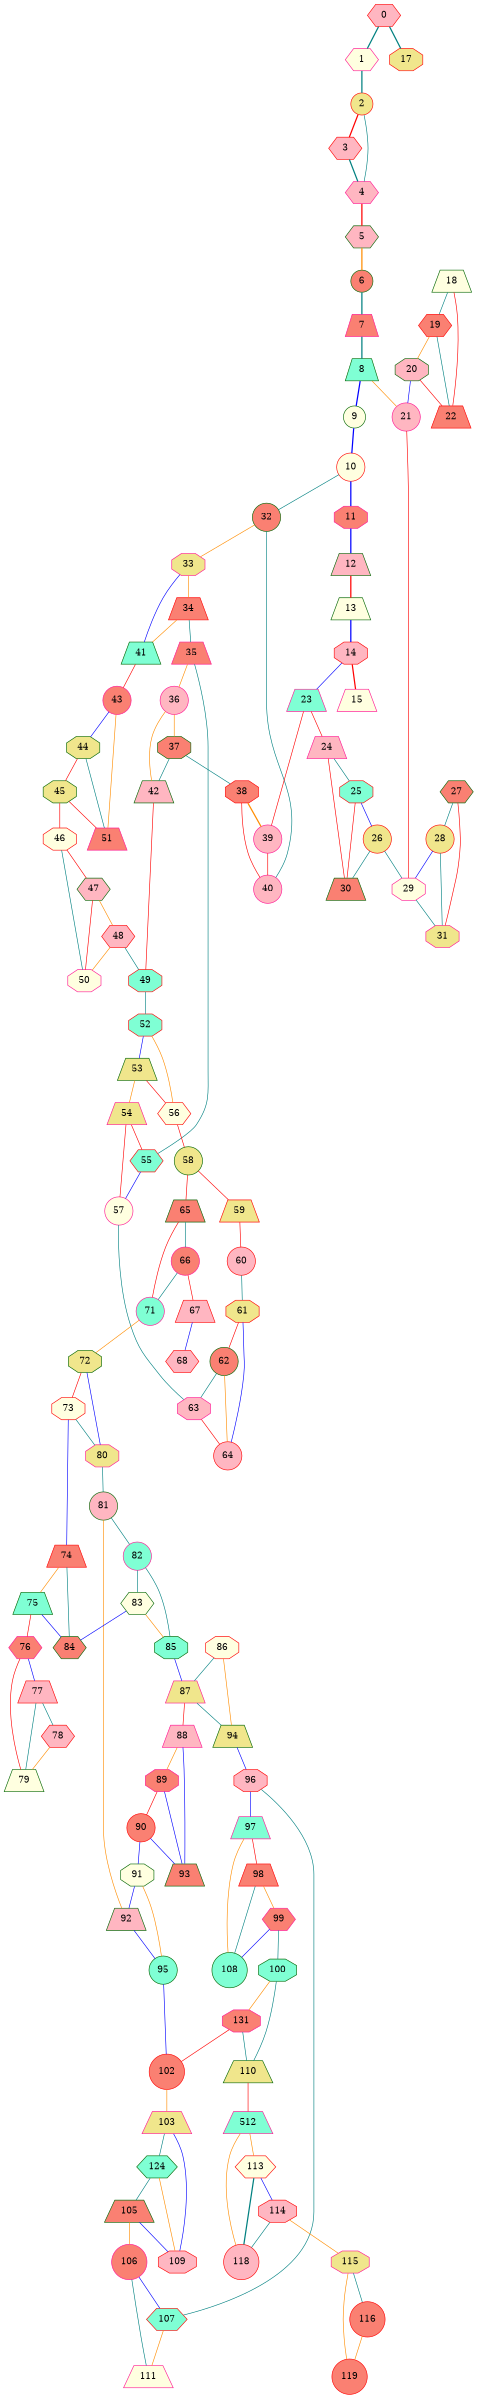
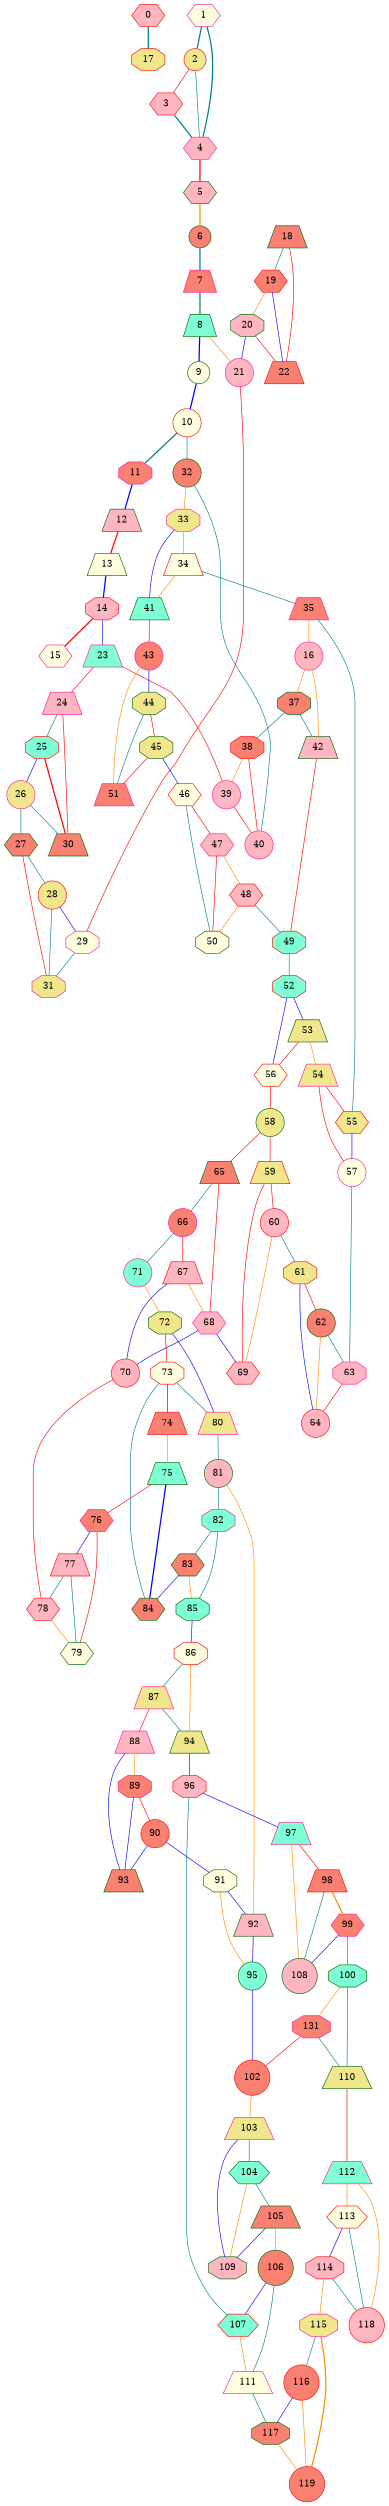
(373, 38) -> (212, 82)
(354, 126) -> (181, 81)
(452, 281) -> (287, 237)
(443, 371) -> (277, 327)
(351, 494) -> (161, 448)
(188, 609) -> (183, 565)
(174, 700) -> (309, 656)
(357, 700) -> (55, 656)
(60, 815) -> (172, 774)
(255, 815) -> (237, 770)
(60, 839) -> (185, 795)
(377, 839) -> (21, 795)
(351, 840) -> (55, 796)
(393, 865) -> (21, 821)
(94, 889) -> (217, 845)
(84, 981) -> (212, 942)
(166, 1068) -> (280, 1031)
(147, 1161) -> (352, 1122)
(162, 1258) -> (214, 1248)
(189, 1336) -> (196, 1298)
(182, 1361) -> (209, 1323)
none -> (126, 1373)
none -> (243, 1373)
(102, 1456) -> (218, 1423)
(137, 1556) -> (218, 1521)
(68, 1602) -> (130, 1488)
(137, 1603) -> (188, 1565)
(51, 1626) -> (158, 1541)
(178, 1670) -> (192, 1631)
(24, 1781) -> (77, 1653)
(269, 1897) -> (338, 1903)
(230, 1970) -> (300, 1976)
(248, 2123) -> (347, 2173)
(157, 2167) -> (249, 2173)
(249, 2211) -> (356, 2268)
(129, 2262) -> (276, 2268)
(177, 2262) -> (228, 2268)
(343, 2316) -> (325, 2402)
none -> (271, 2433)
